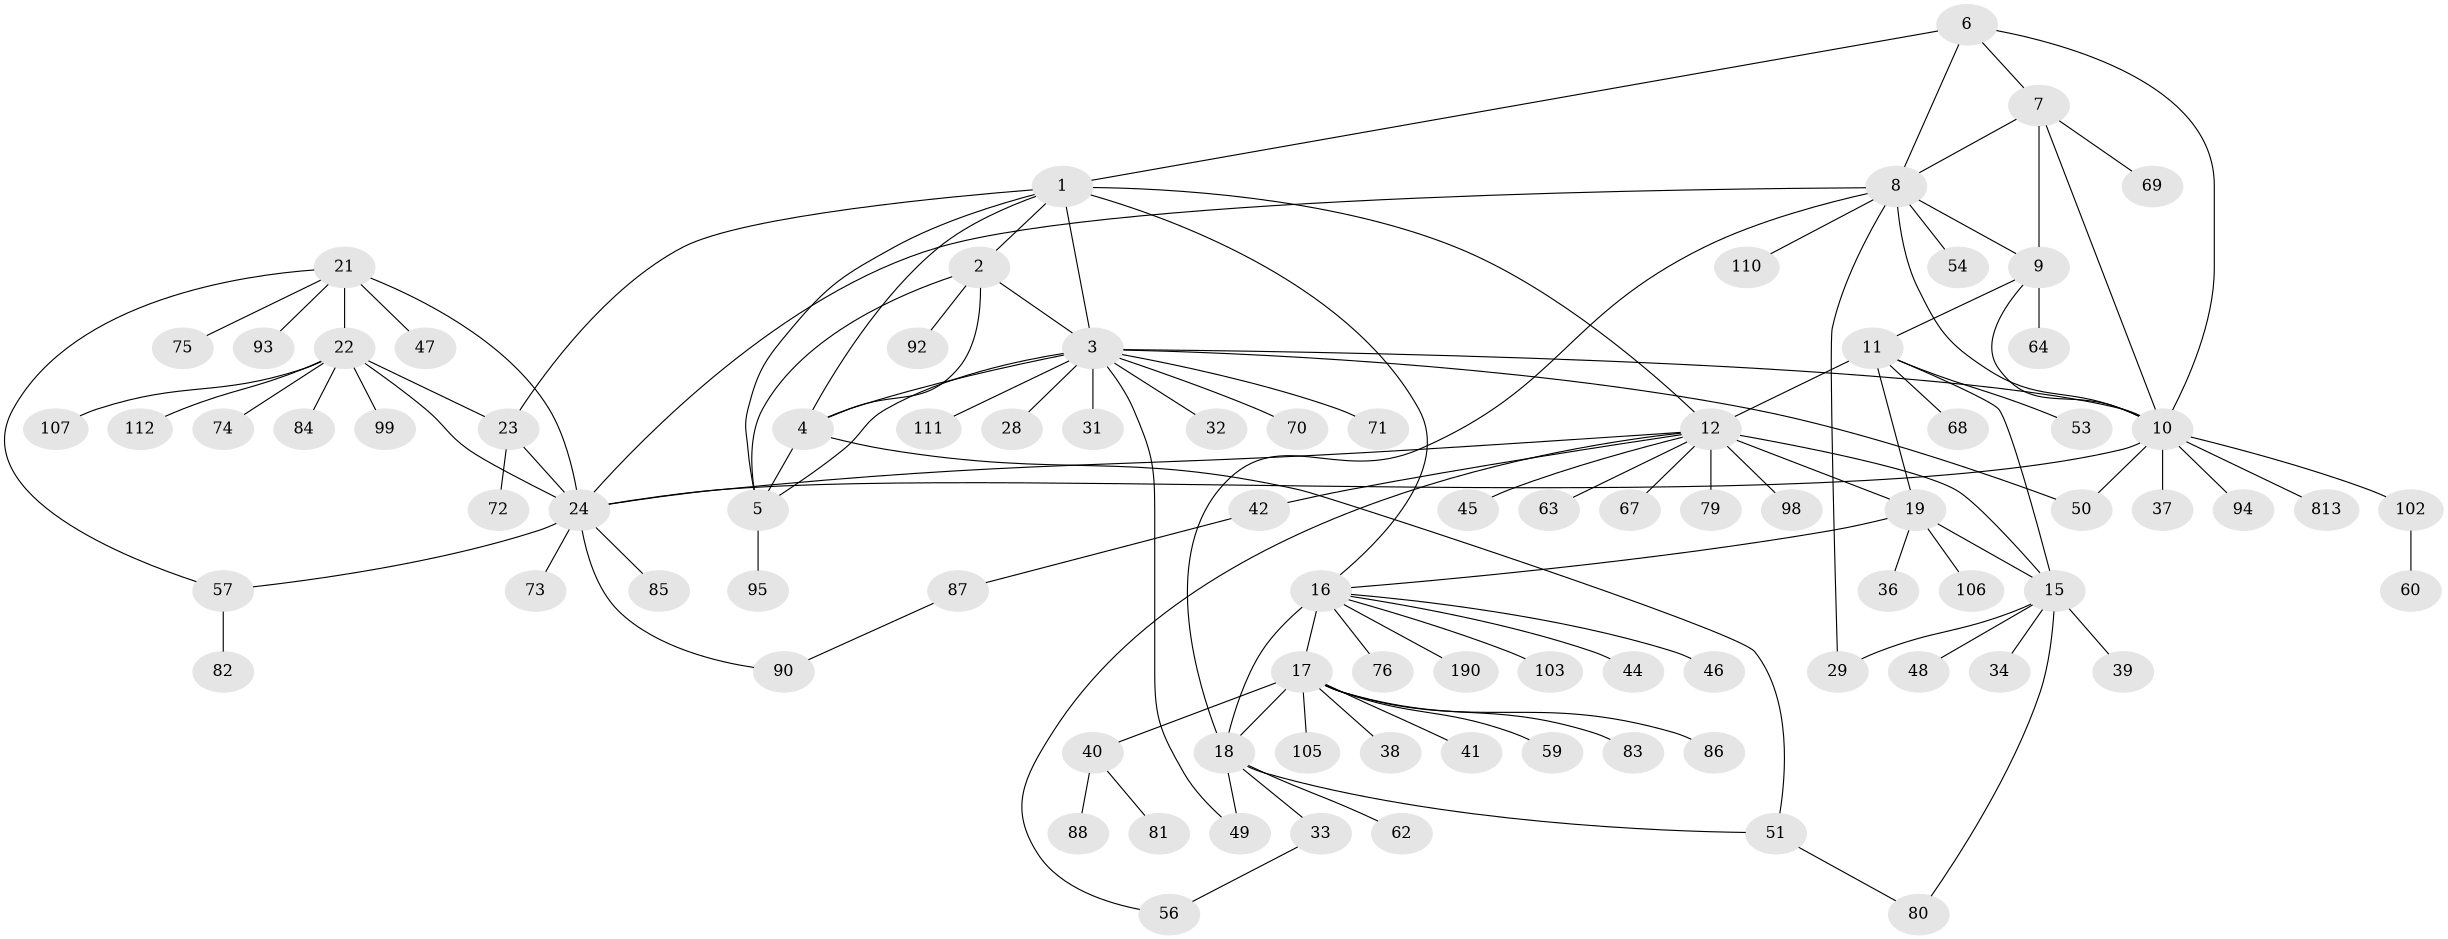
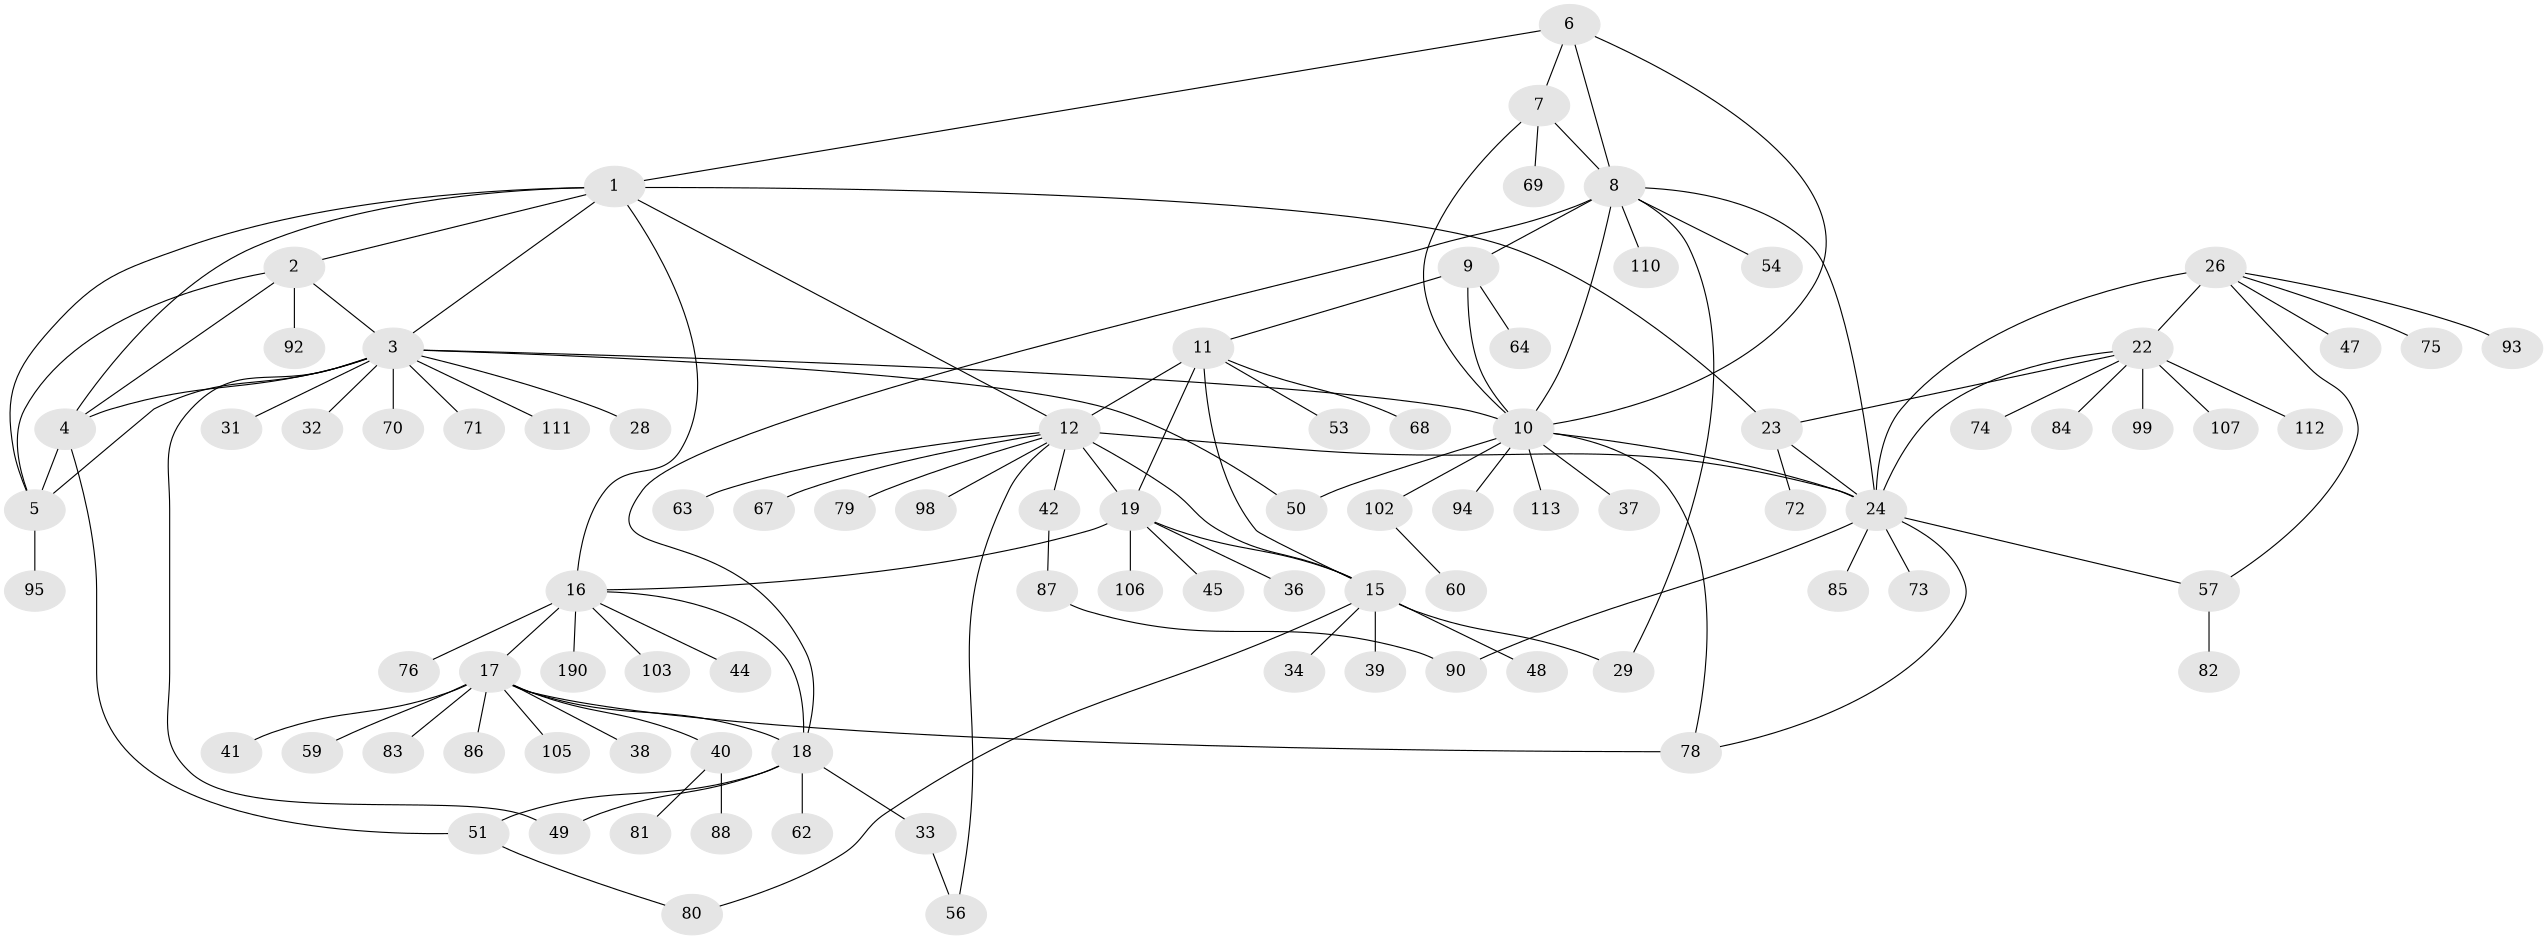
(2039, 186) -> none
(345, 267) -> (2216, 267)
(1586, 464) -> (1172, 551)
(2327, 510) -> (1546, 510)
(1714, 672) -> none
none -> (1691, 753)
